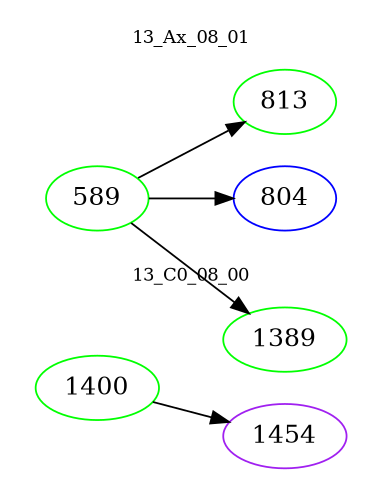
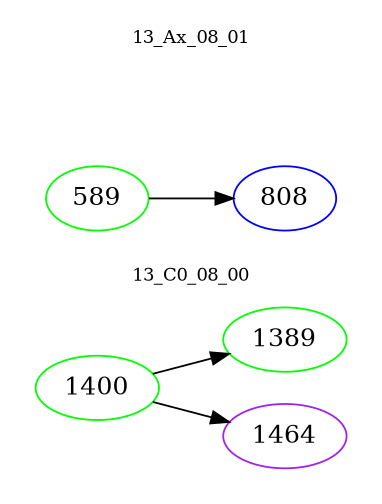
(285, 102) -> none
(285, 198) -> (285, 198)
(193, 271) -> (182, 366)
(285, 436) -> (285, 436)
